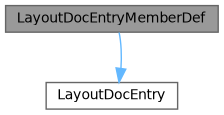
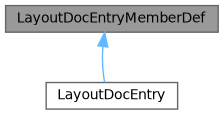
(121, 50) -> (103, 65)
